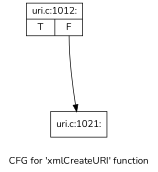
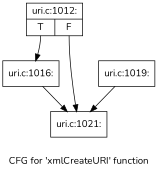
none -> (31, 74)
none -> (127, 74)
